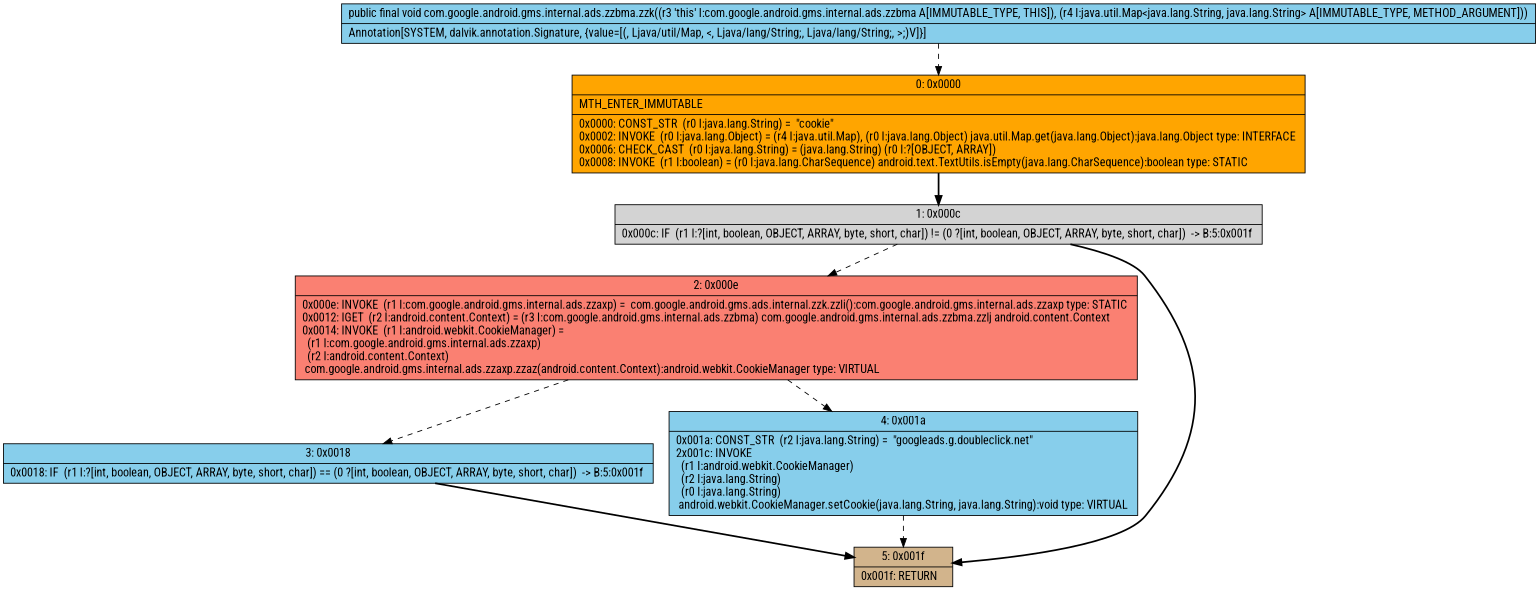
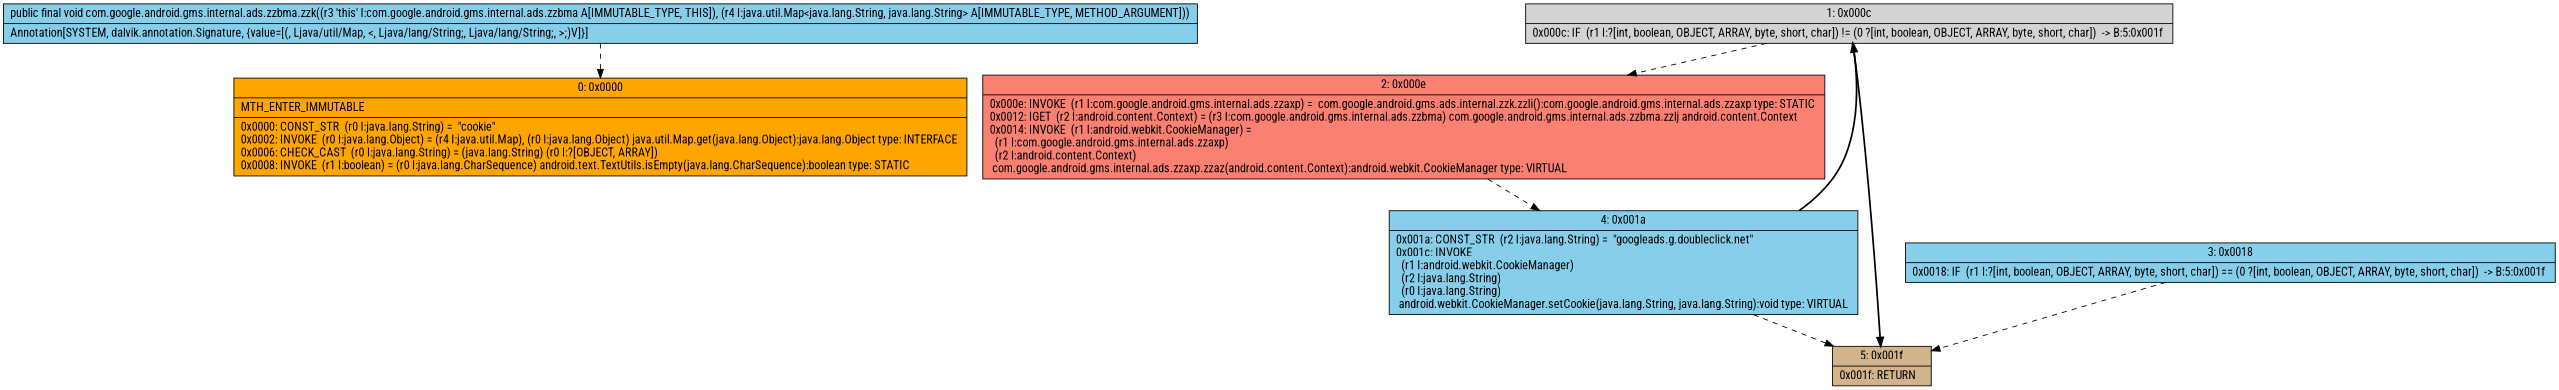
(939, 184) -> (1850, 140)
(480, 410) -> none
(717, 454) -> (1437, 253)
(640, 520) -> (2053, 315)
